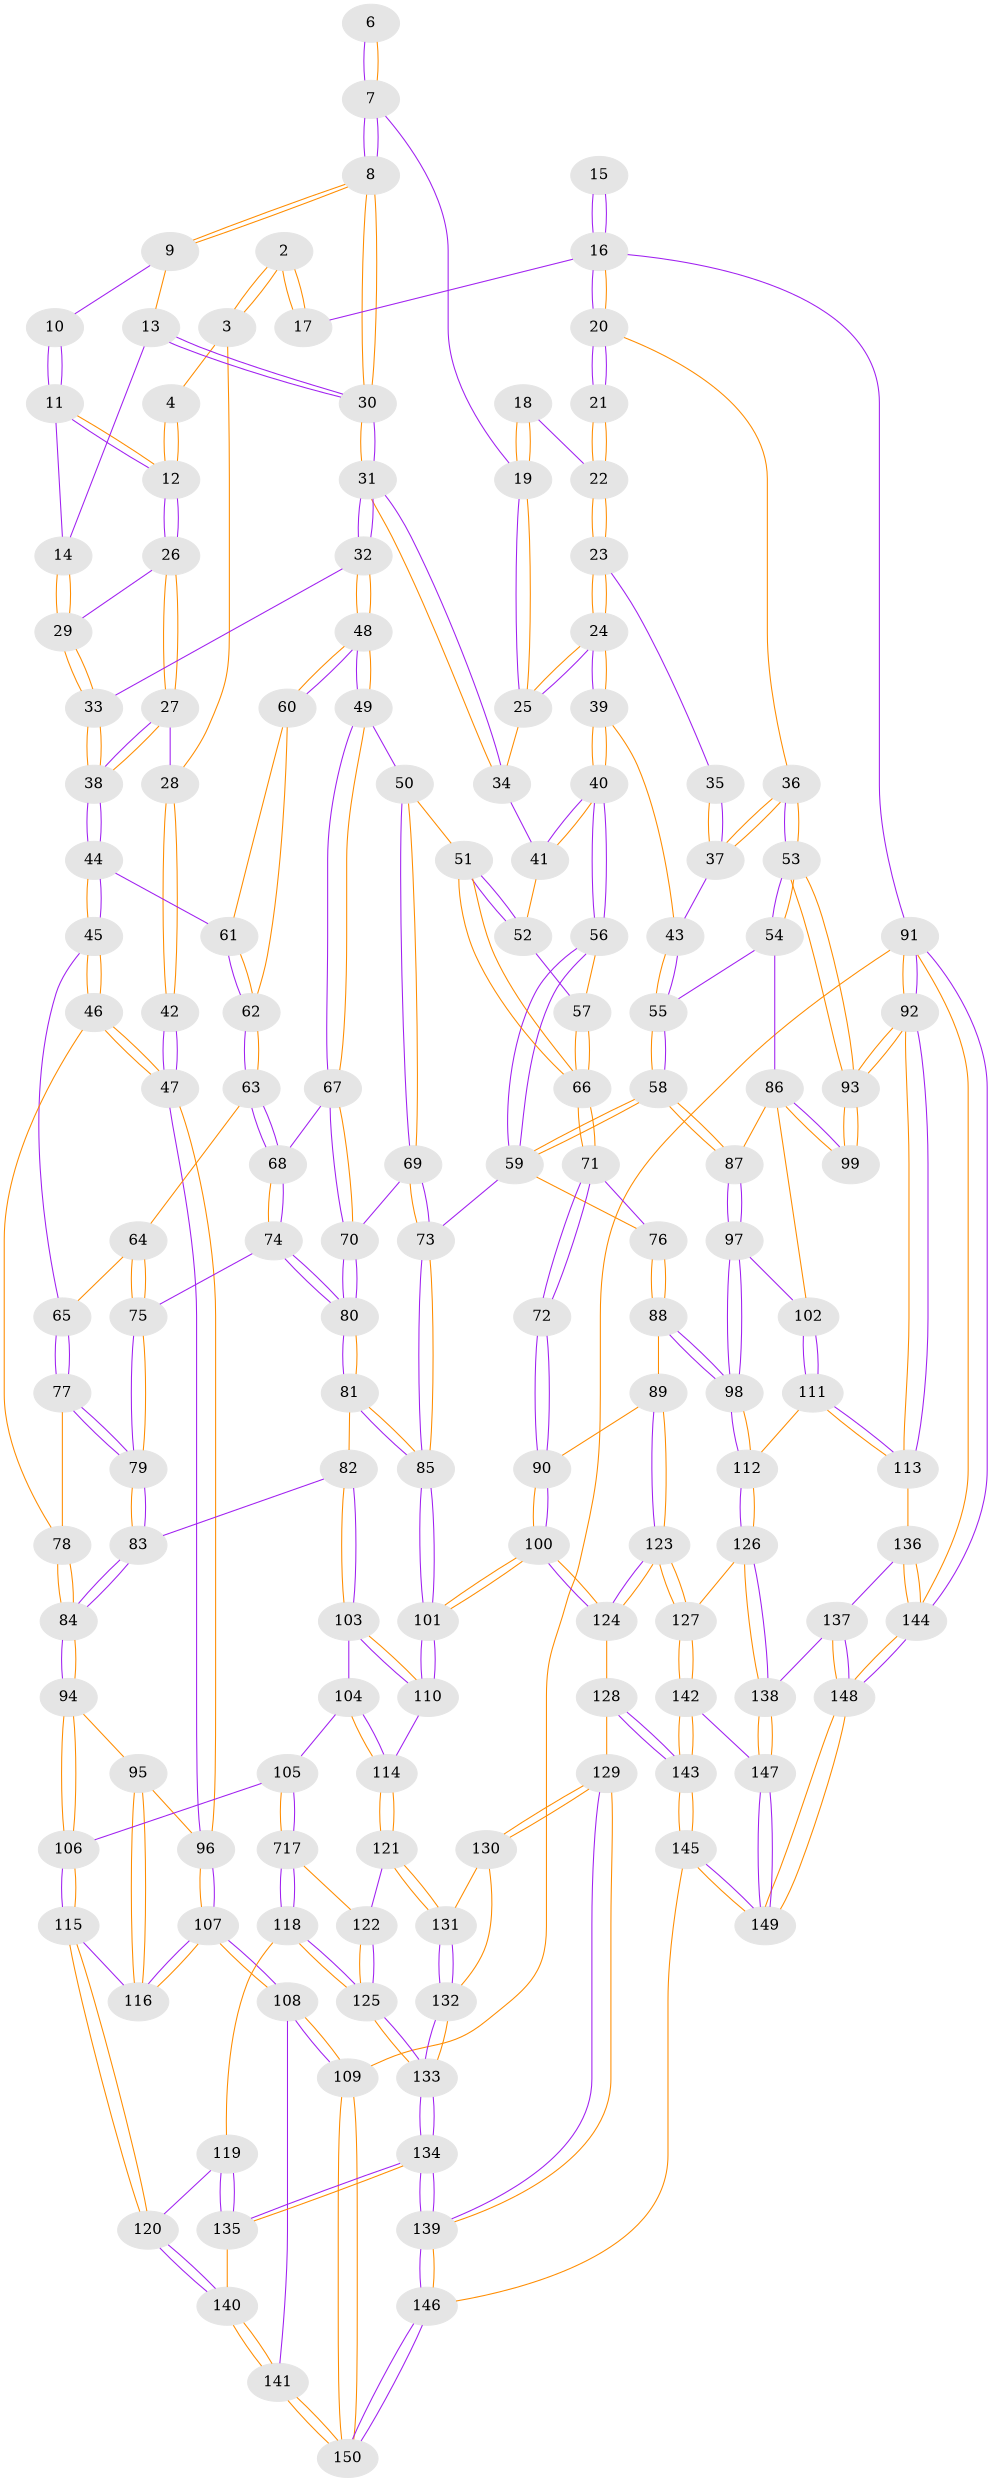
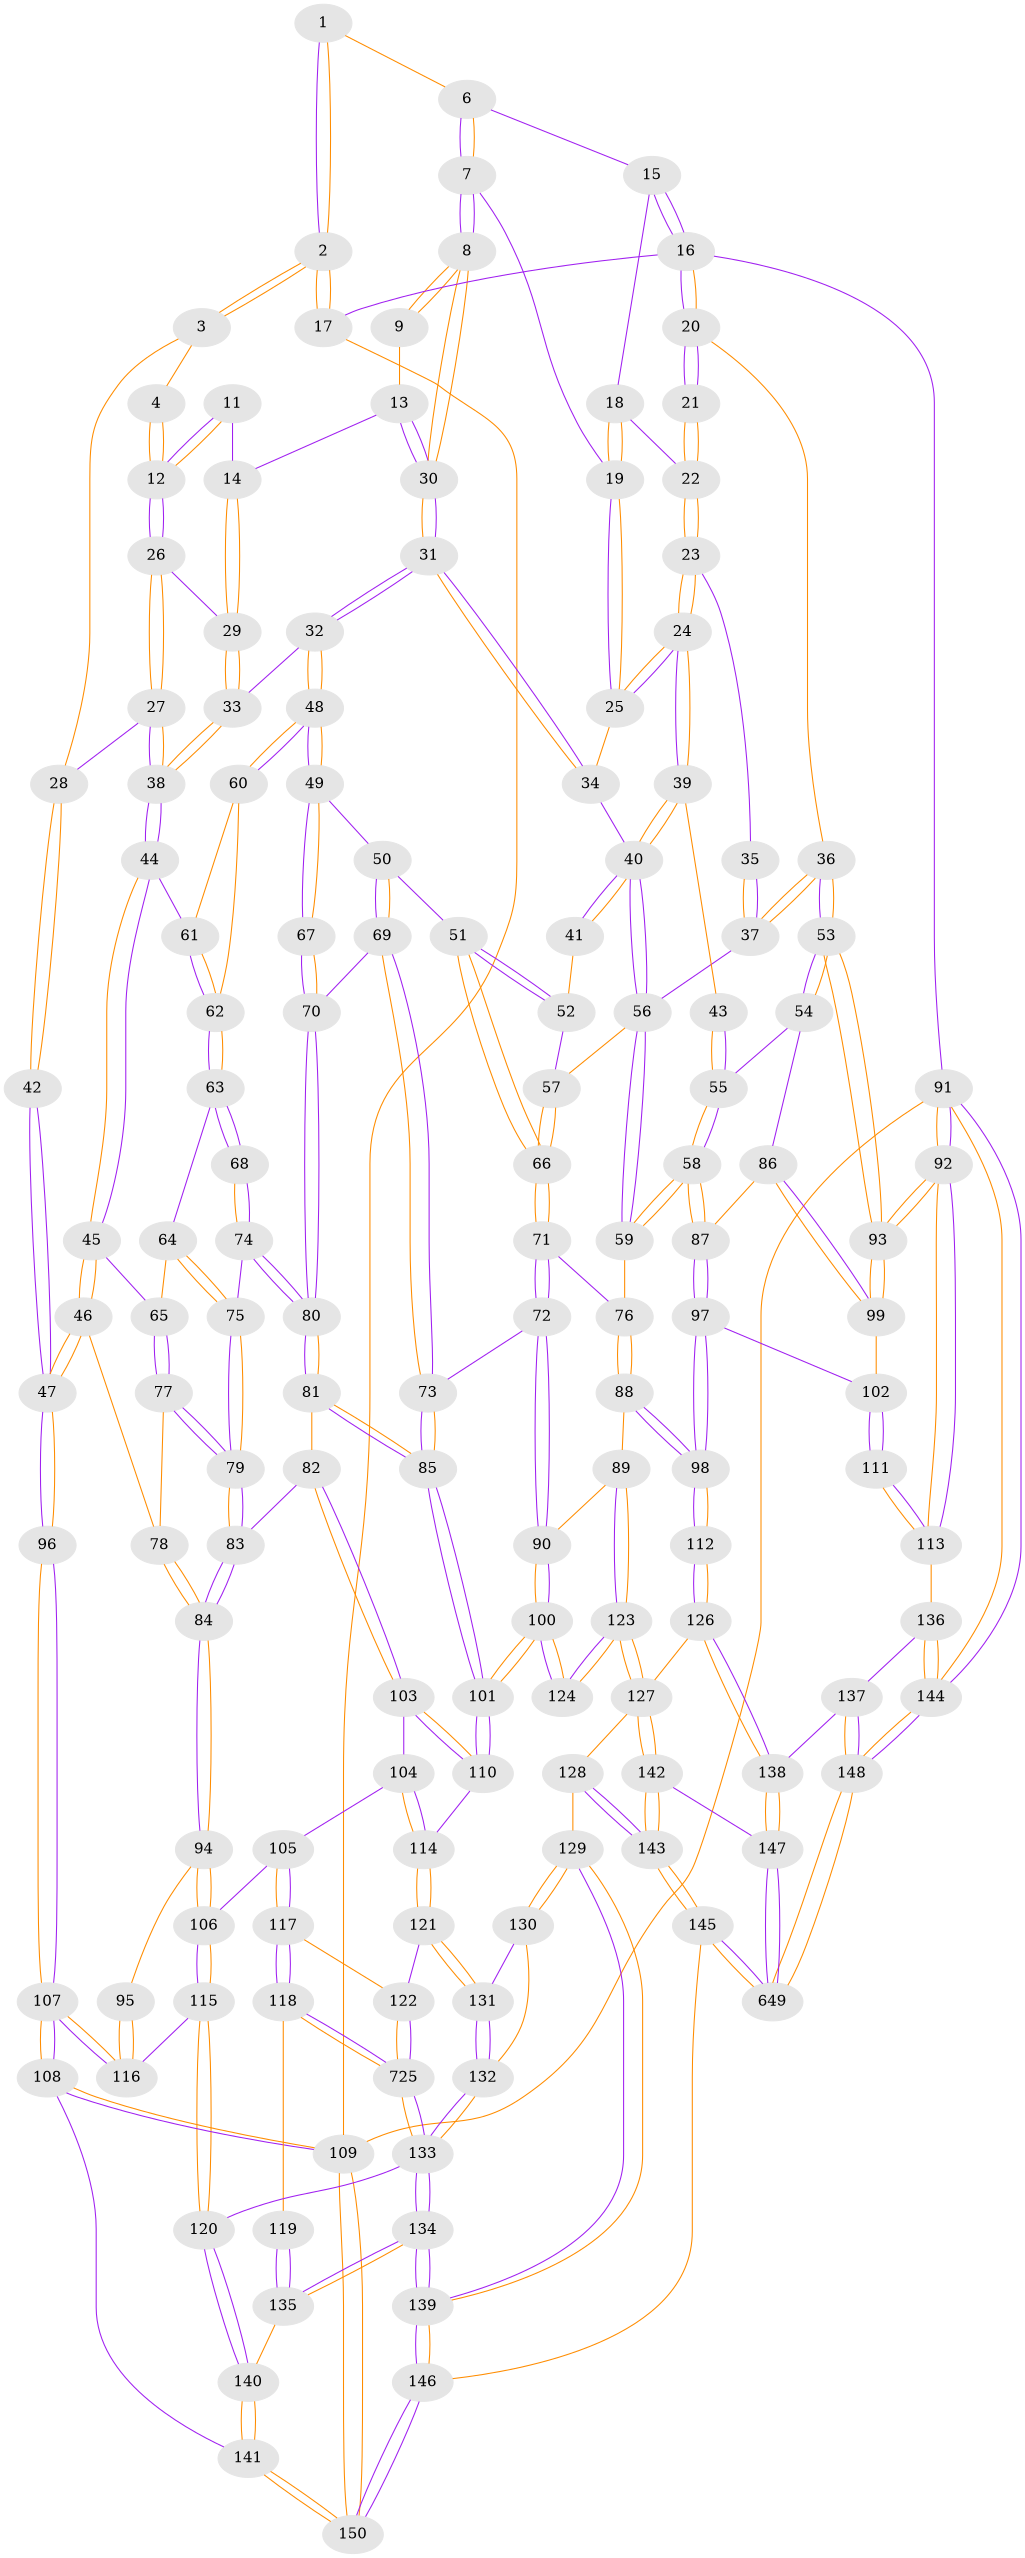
none -> (323, 23)
none -> (560, 137)
none -> (634, 290)
(55, 328) -> none
(434, 822) -> (421, 898)
(521, 822) -> (613, 822)
(695, 898) -> (696, 975)
(305, 1127) -> none
none -> (370, 1169)
(191, 1171) -> (192, 1165)
(470, 1203) -> (485, 1355)
(792, 1203) -> (876, 1355)
(780, 1431) -> none
(607, 1660) -> (607, 1736)
(168, 1807) -> none
(287, 1850) -> (283, 1926)
(466, 1888) -> (503, 1964)
(765, 1926) -> (773, 2002)
(367, 2002) -> (404, 2078)
(187, 2192) -> (313, 2192)
